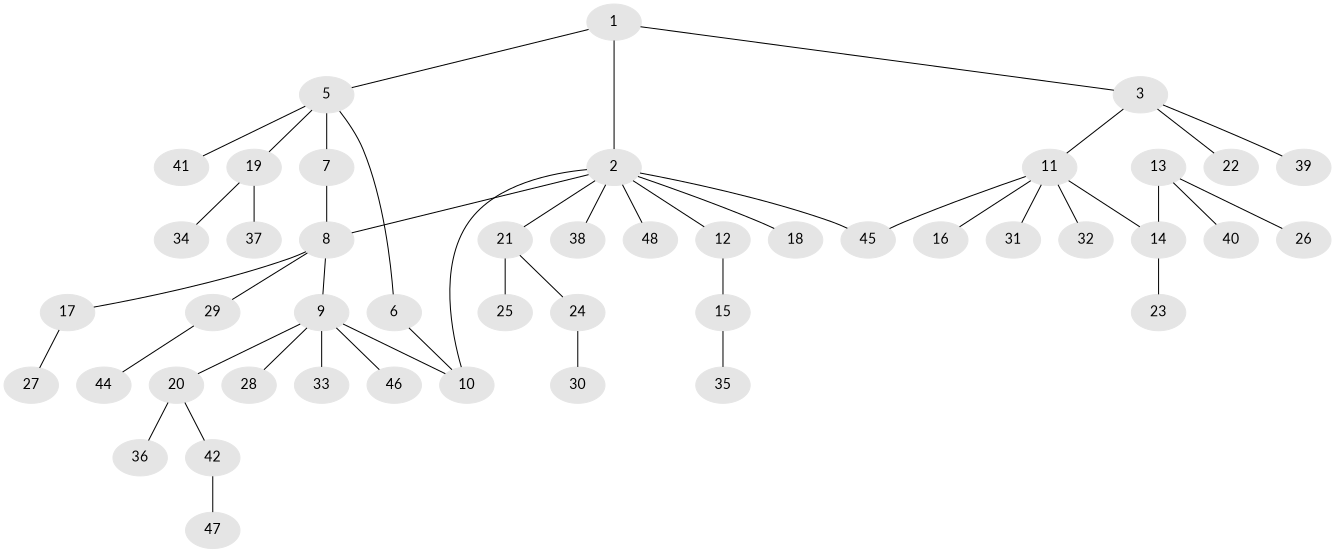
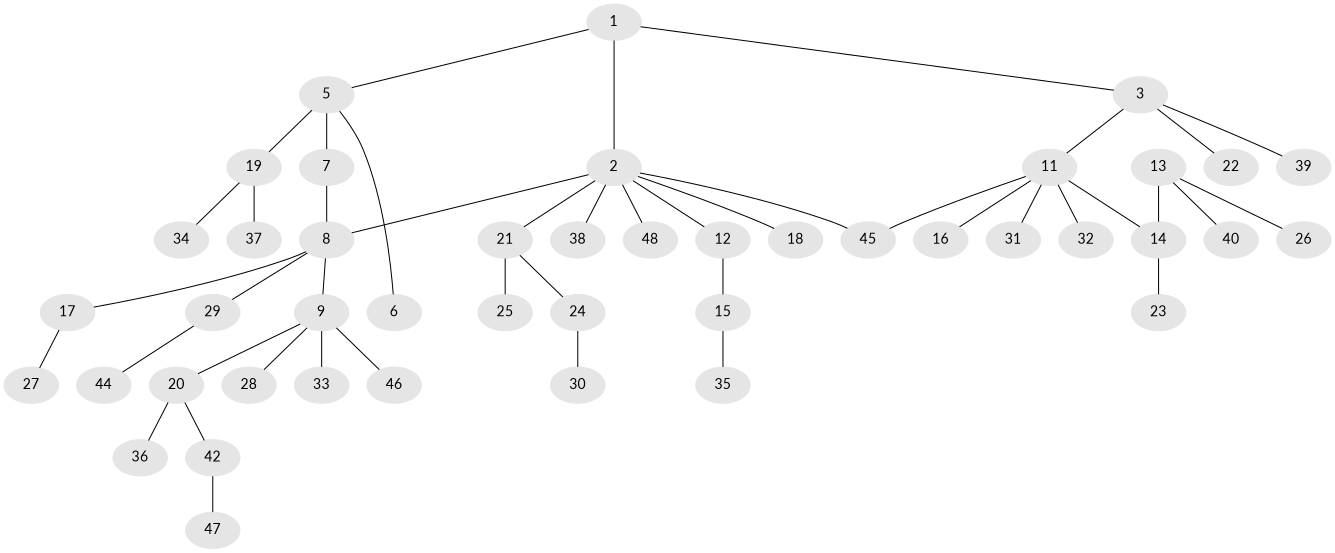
(182, 167) -> none
(467, 385) -> none
